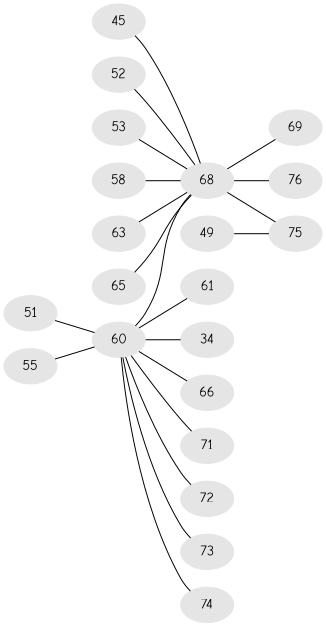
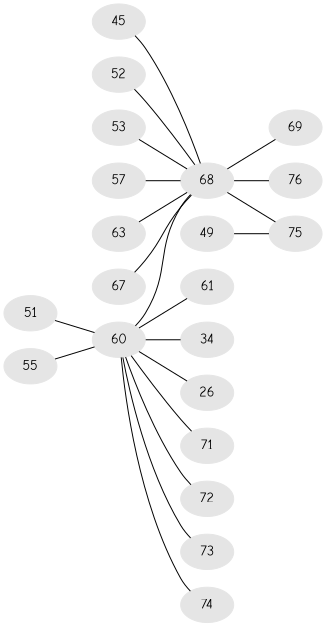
(119, 181) -> (119, 181)
(119, 287) -> (119, 287)
(207, 393) -> (207, 393)
